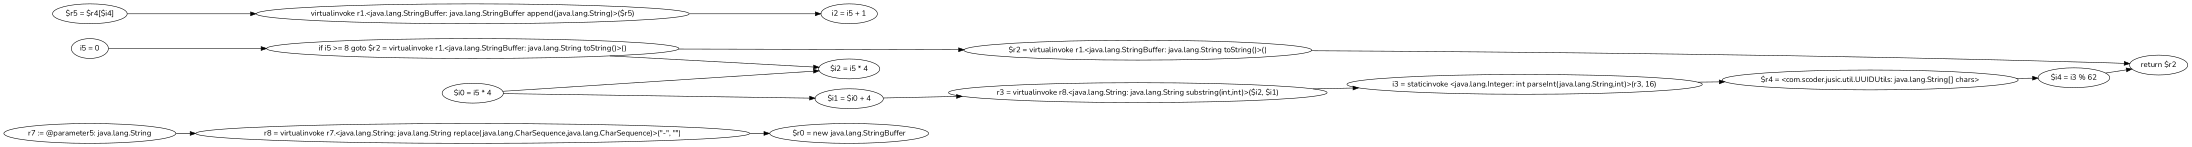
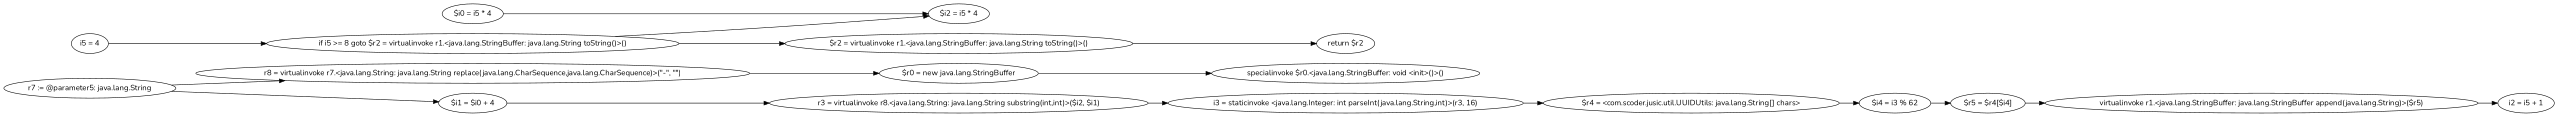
(90, 49) -> (90, 44)
(2116, 71) -> (1938, 103)
none -> (1346, 73)
(656, 96) -> (302, 96)
